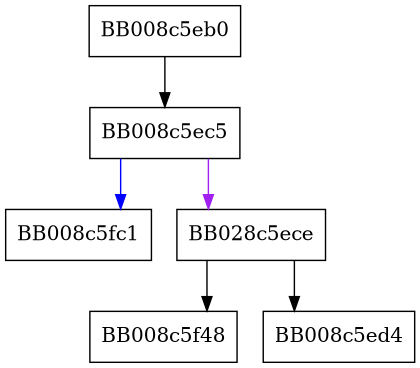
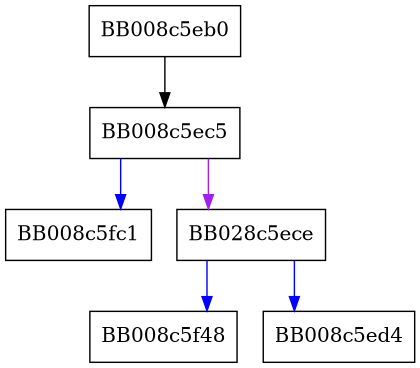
(207, 279) -> (207, 279)
(294, 279) -> (294, 279)
